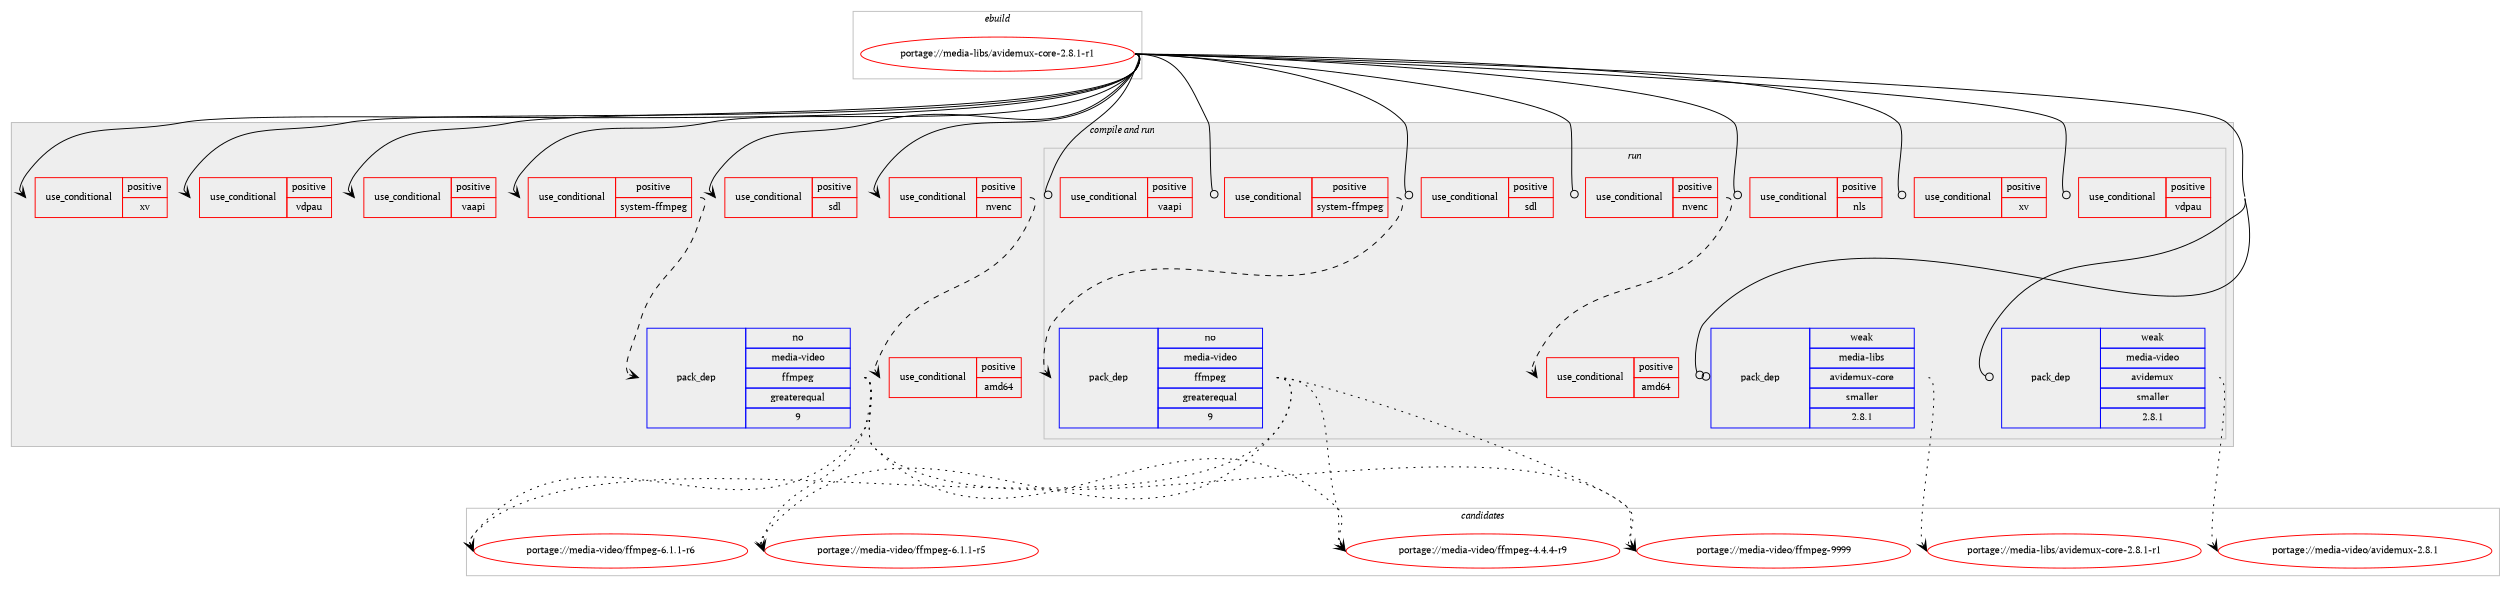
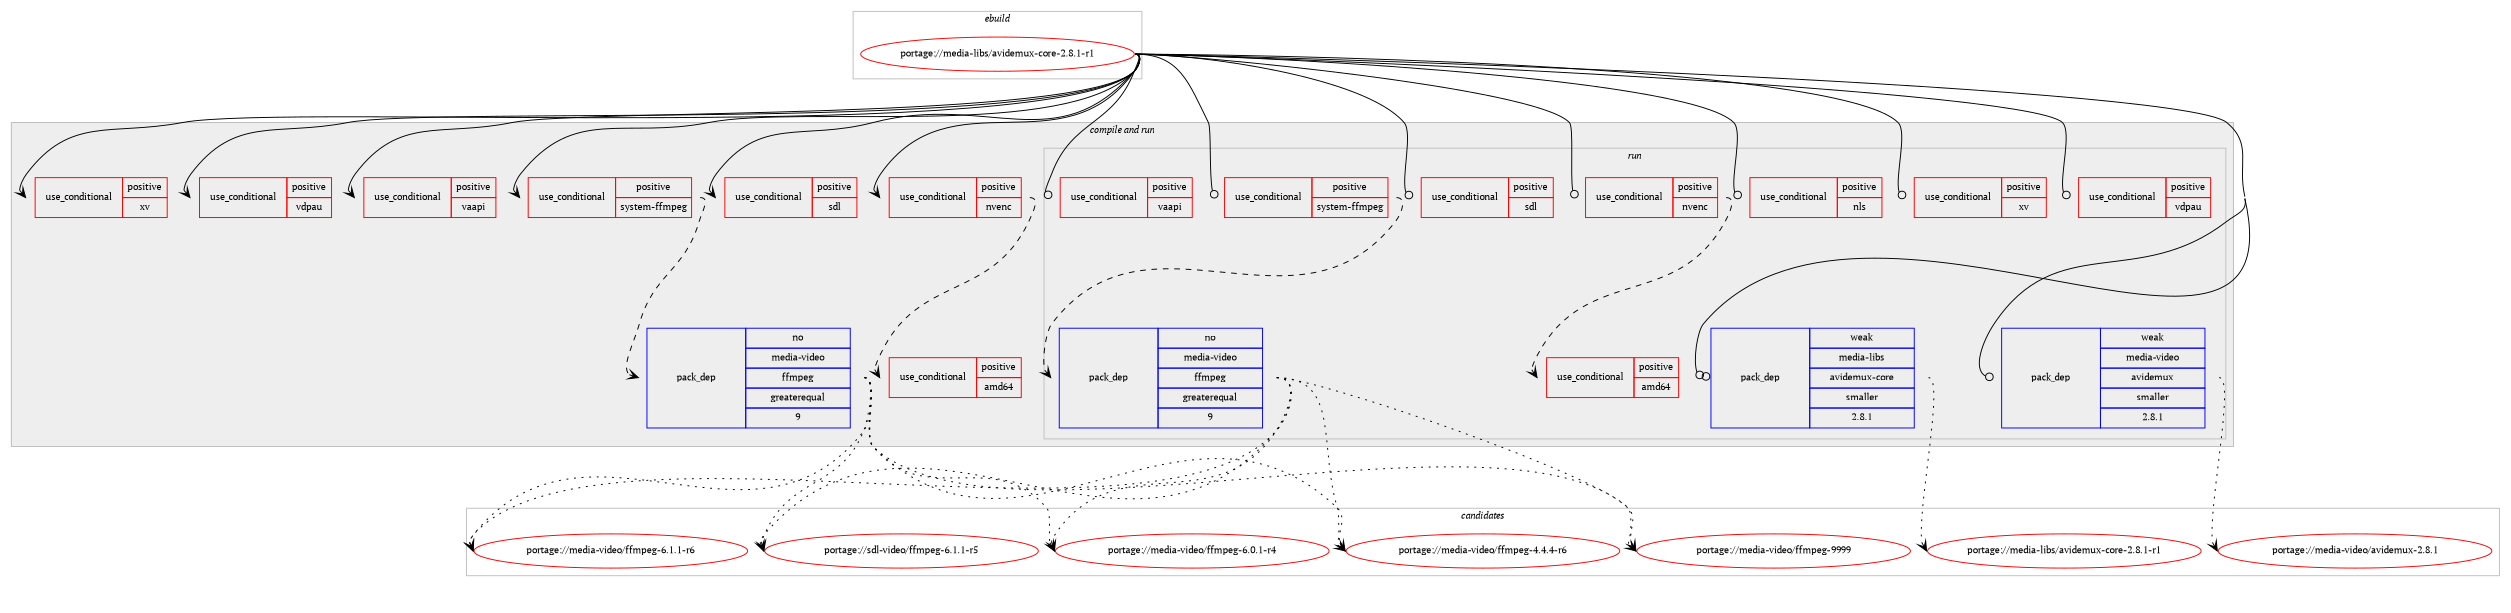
(902, 551) -> (902, 551)
none -> (1192, 551)
(1483, 551) -> (1483, 551)
